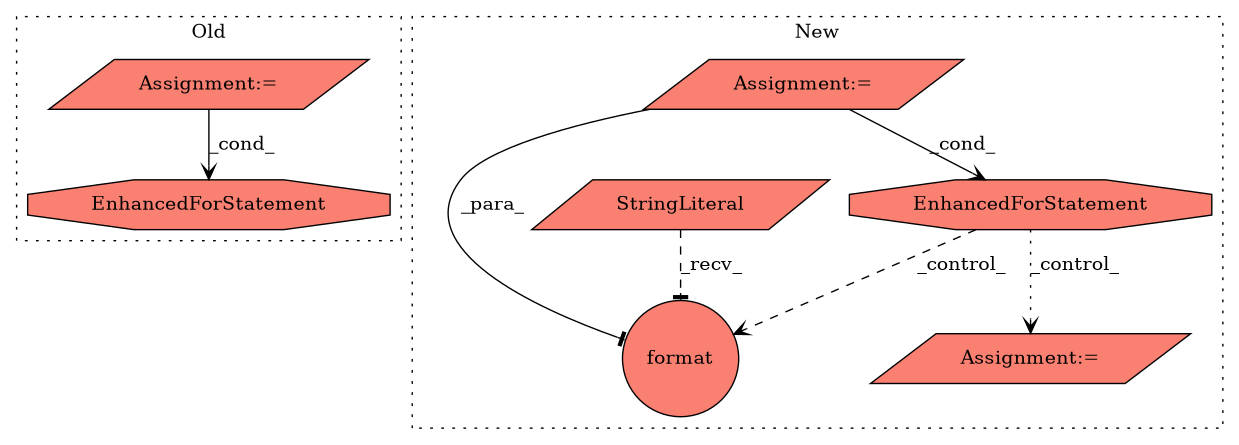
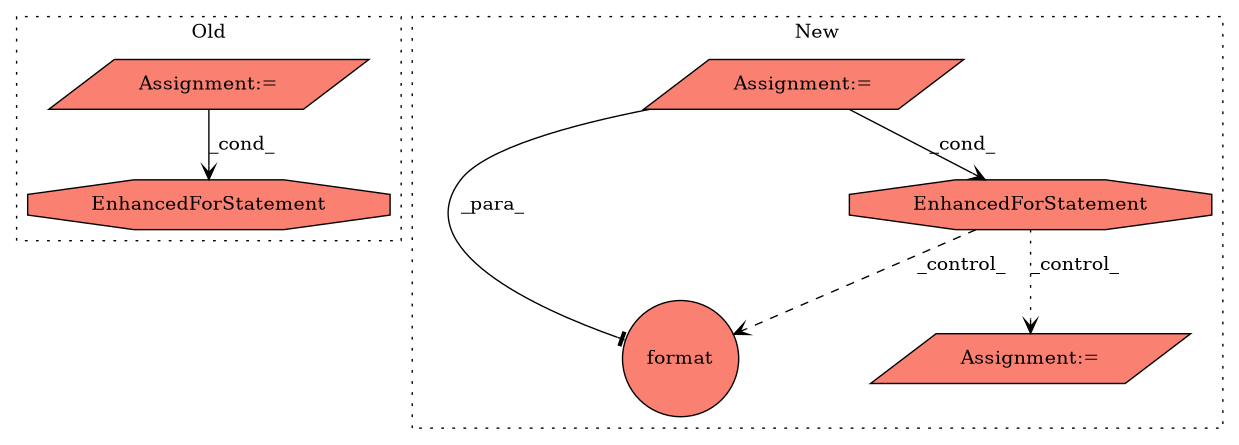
(681, 205) -> none
